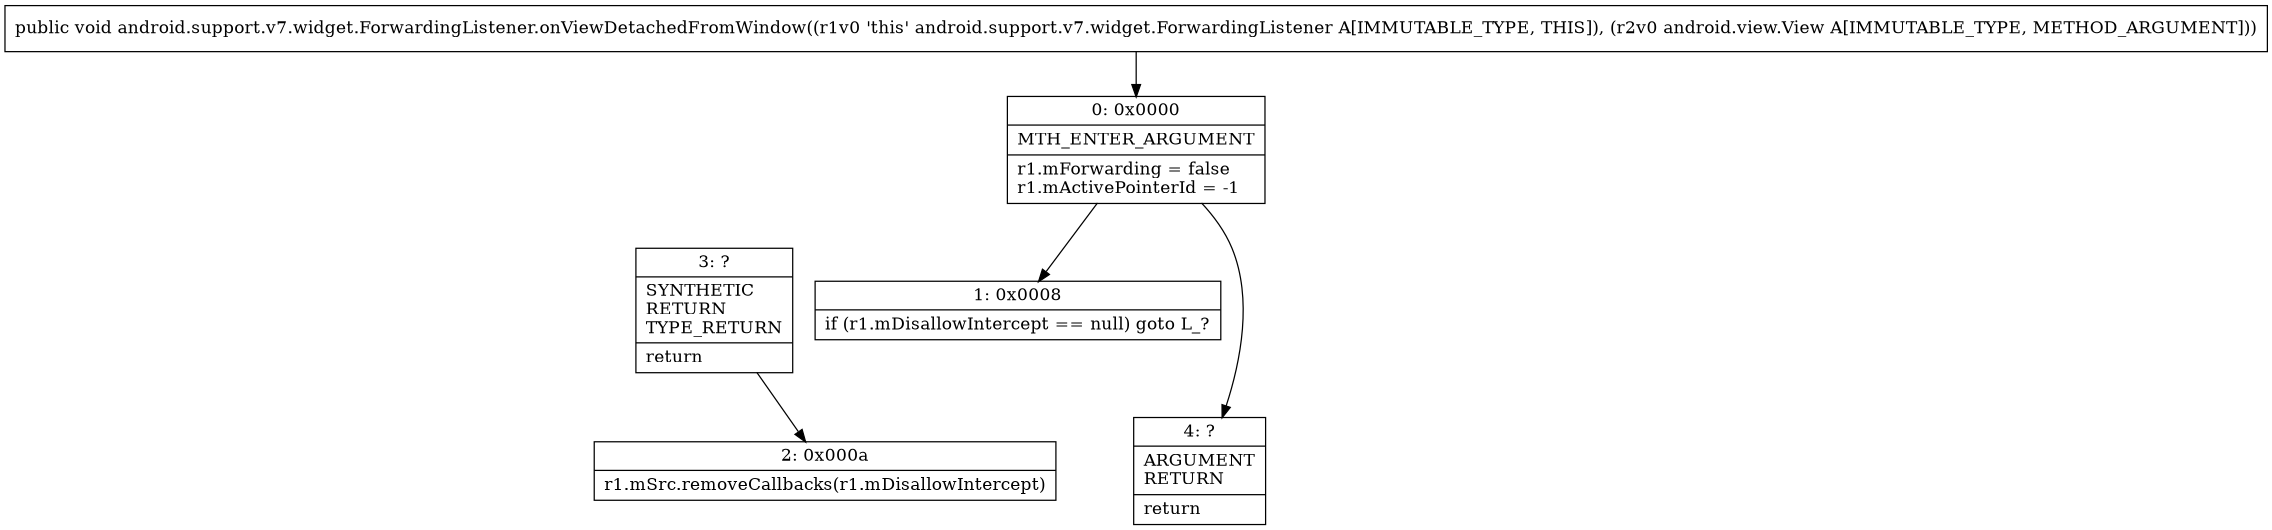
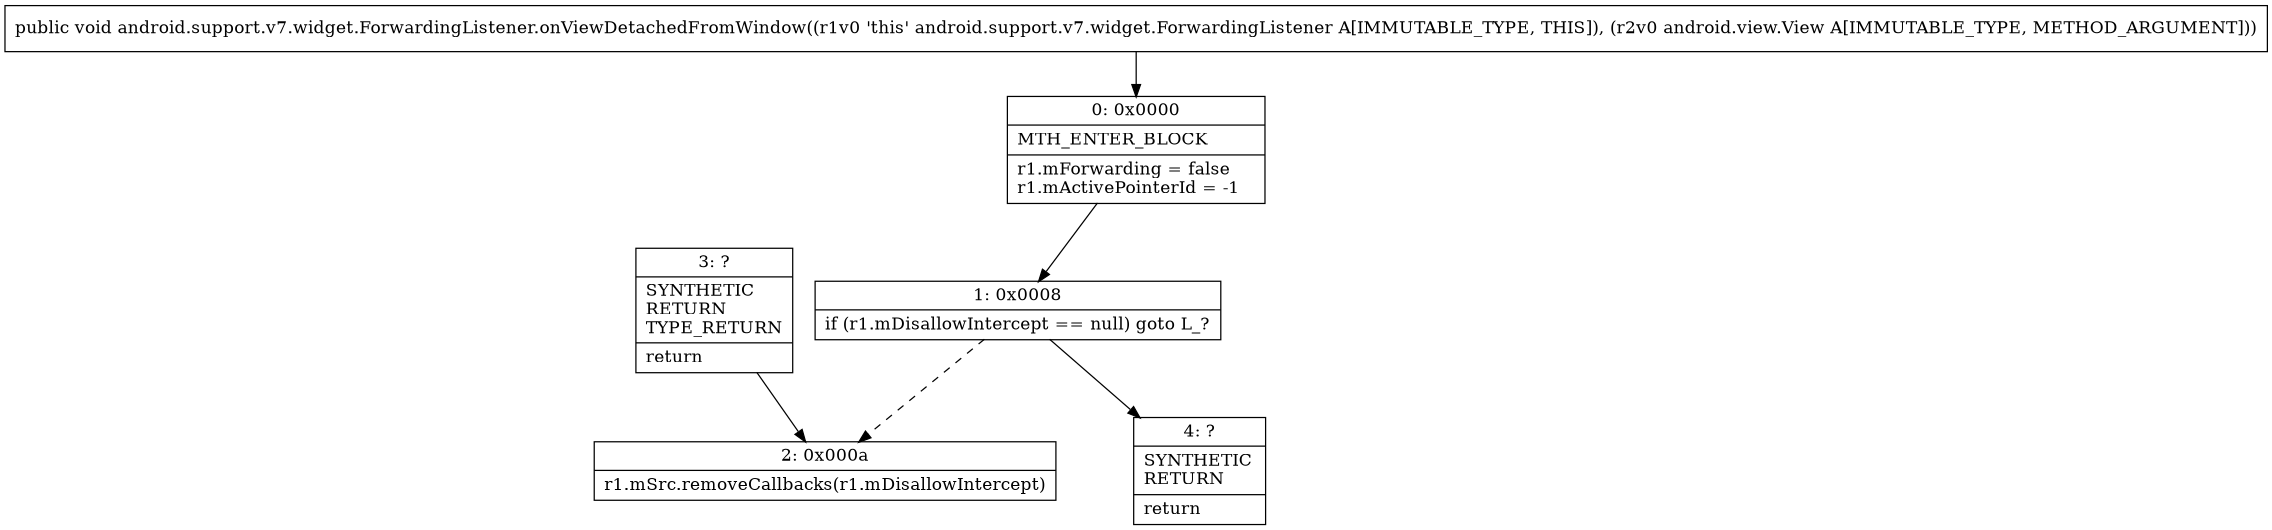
(1136, 139) -> (1113, 139)
(1243, 300) -> (1090, 374)
none -> (926, 387)
(1200, 460) -> (1198, 460)
